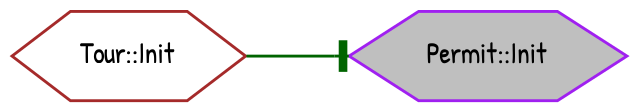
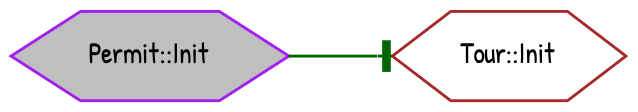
(290, 56) -> (333, 56)
